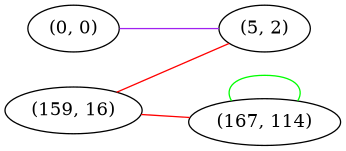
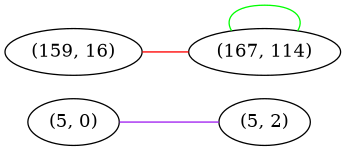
(74, 29) -> (74, 122)
(173, 68) -> none
